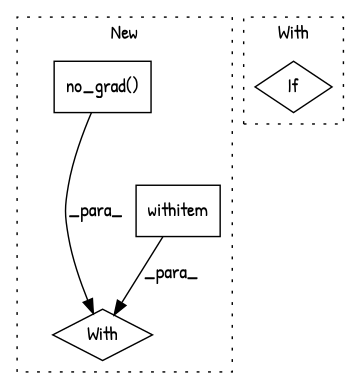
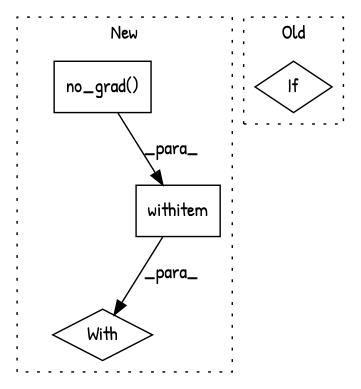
(294, 33) -> (294, 33)
(66, 206) -> (137, 143)
